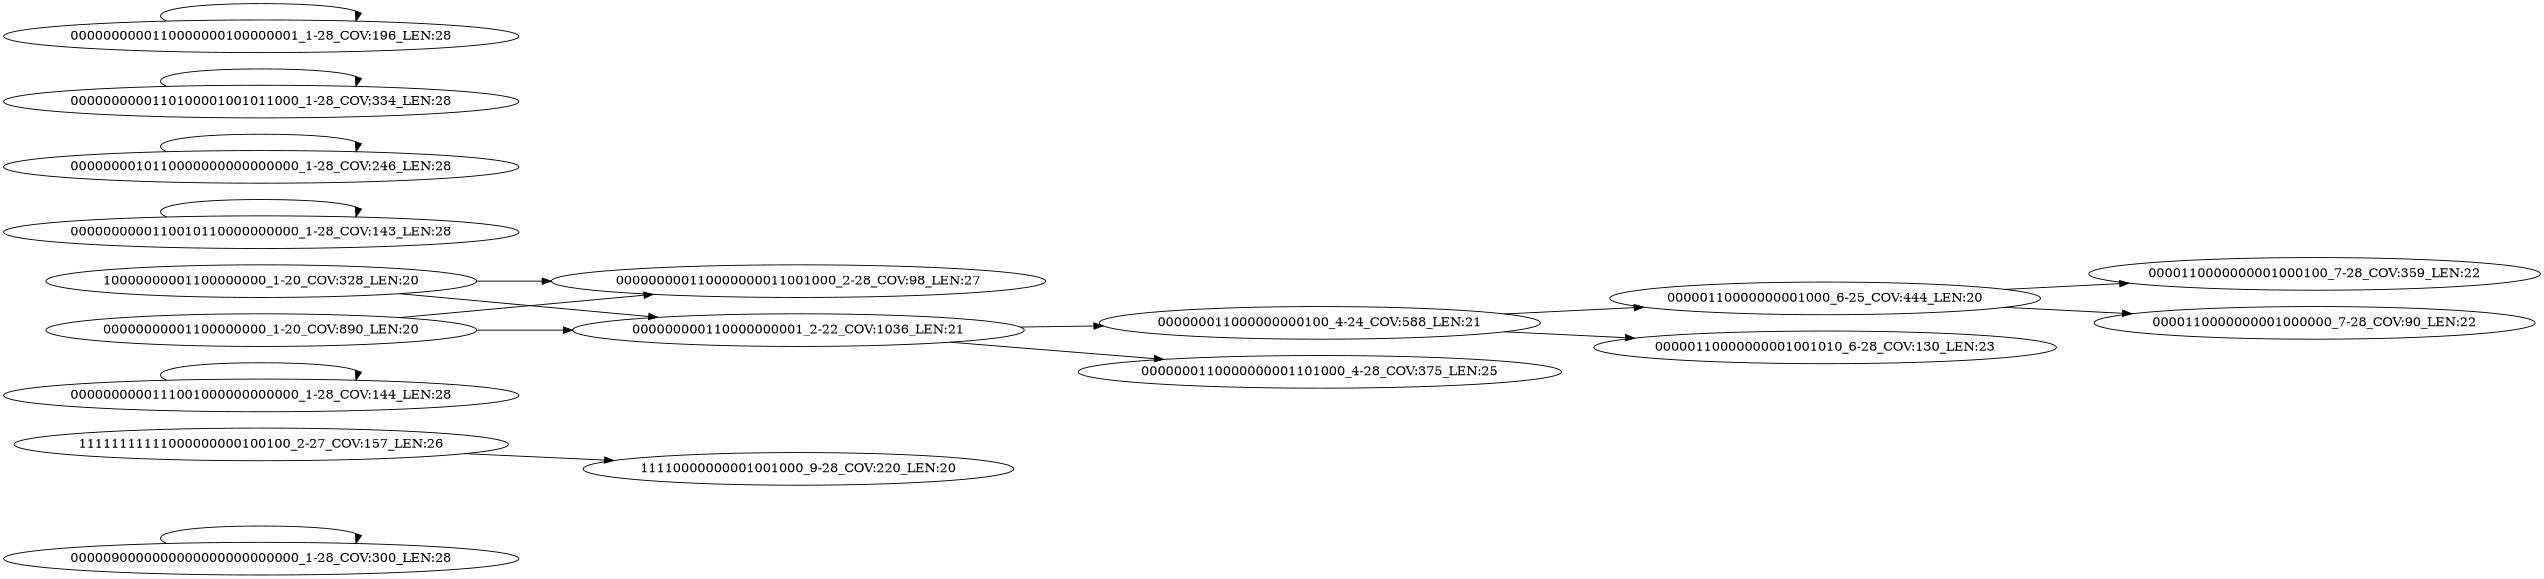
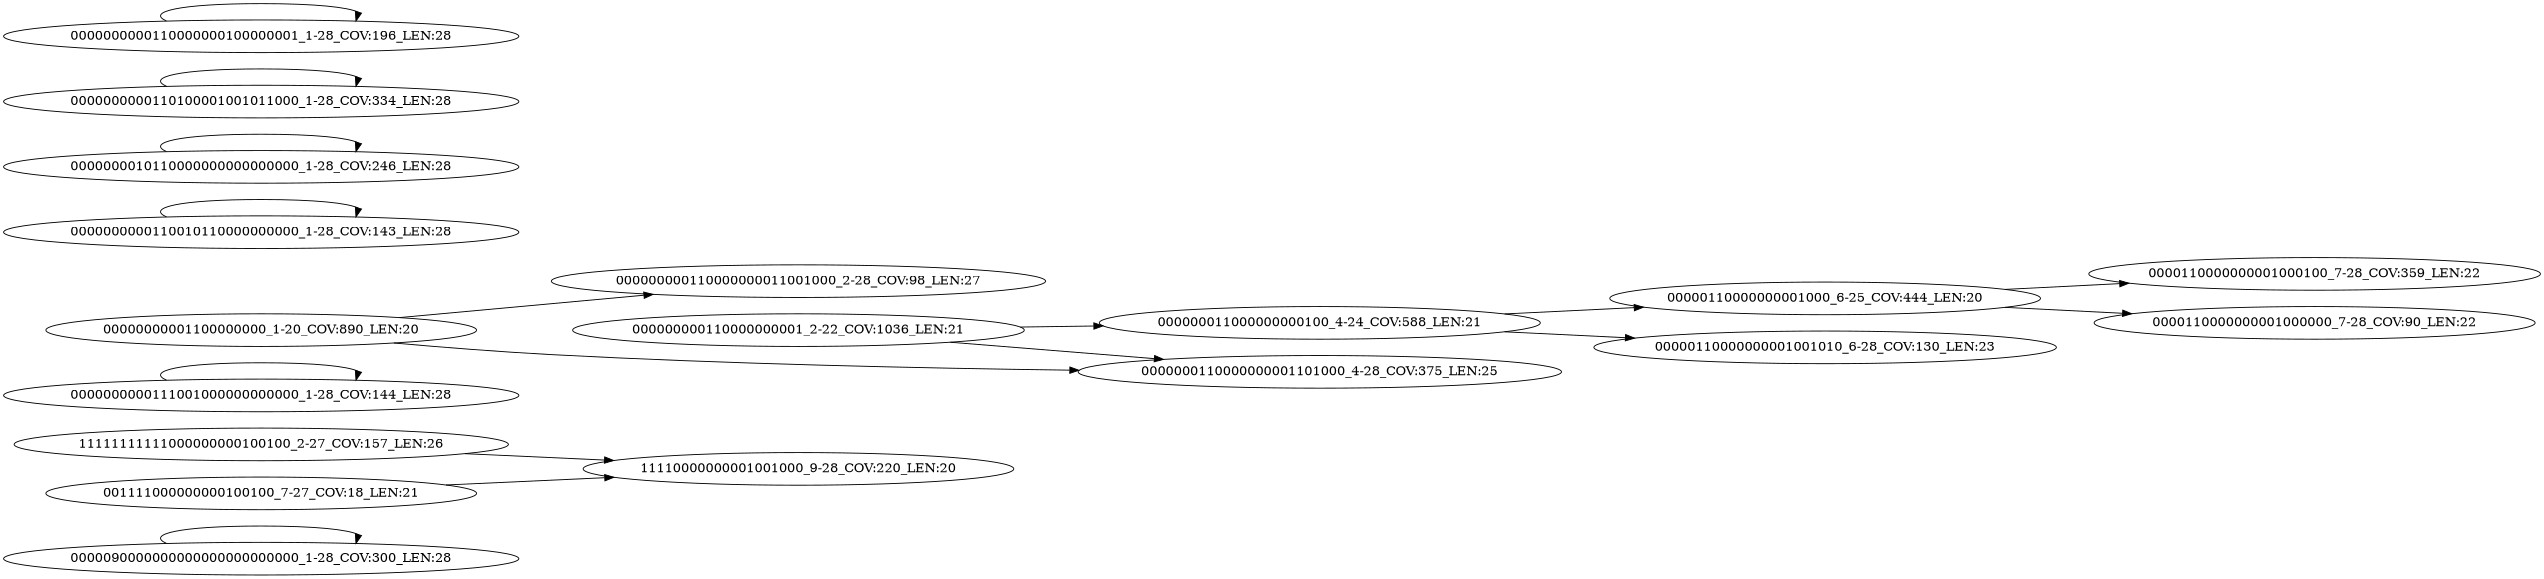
(261, 281) -> none
(520, 330) -> (731, 362)
none -> (261, 493)
